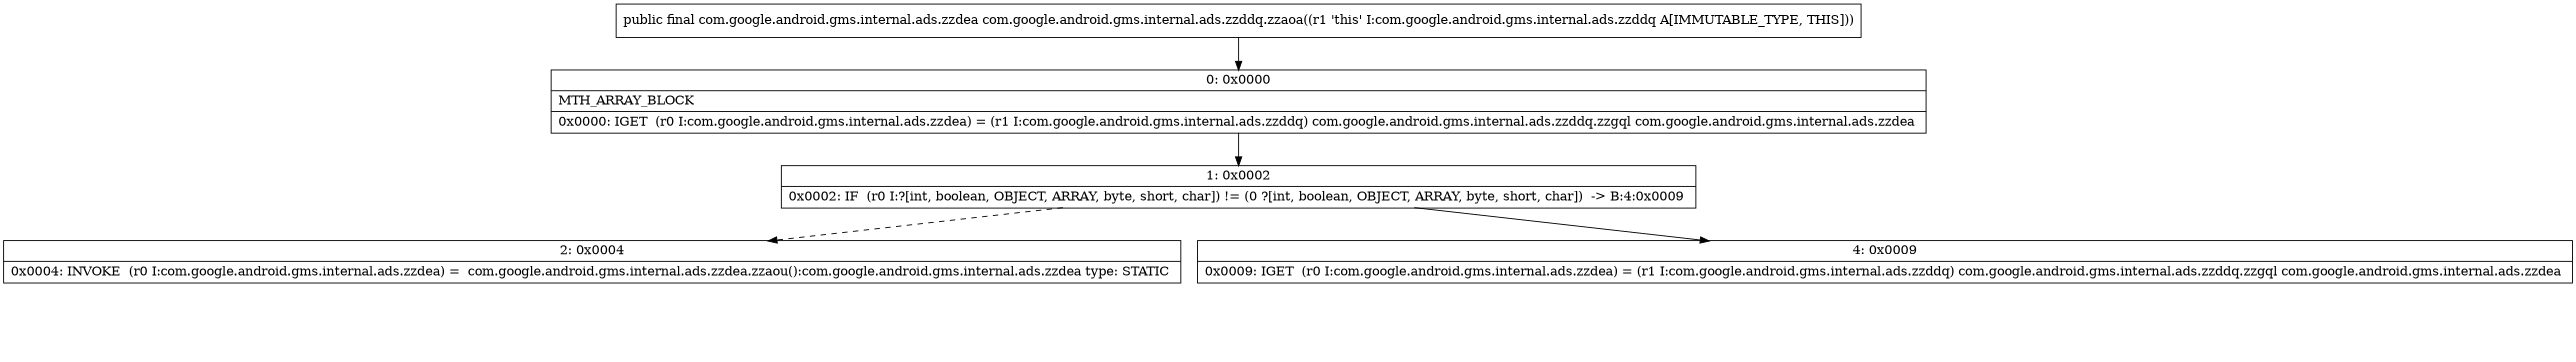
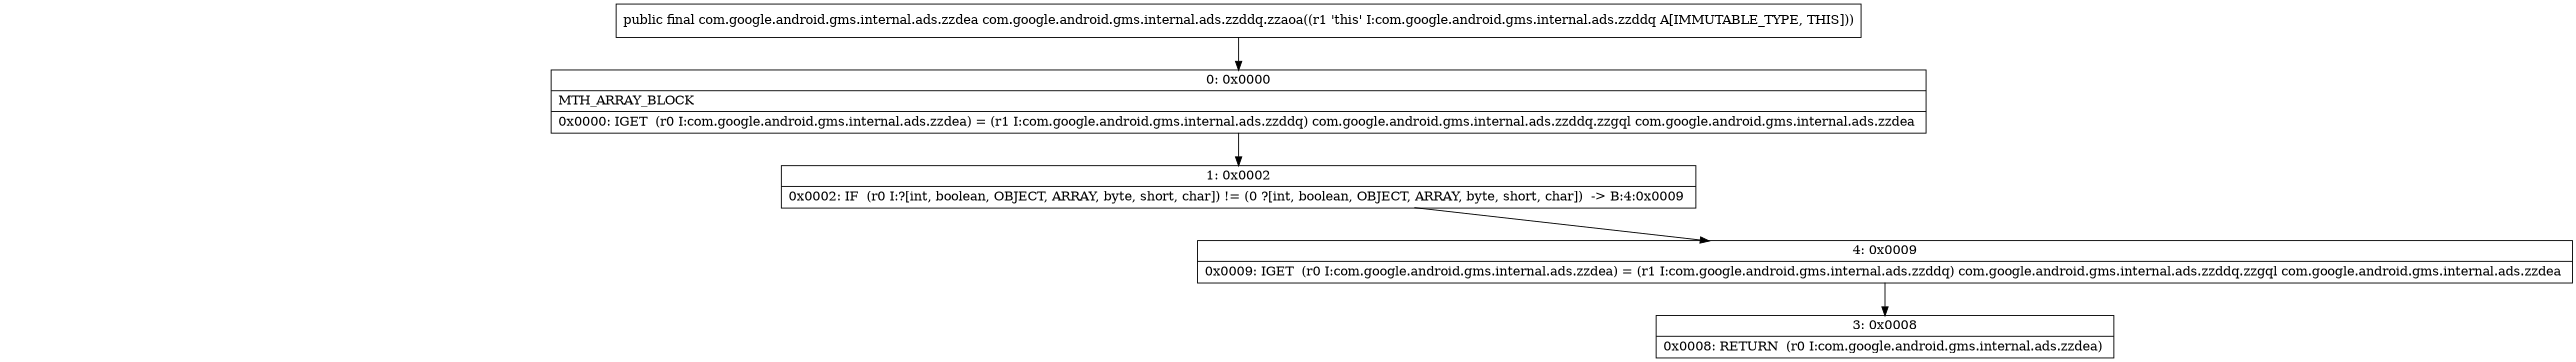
(592, 262) -> none
none -> (1885, 337)
